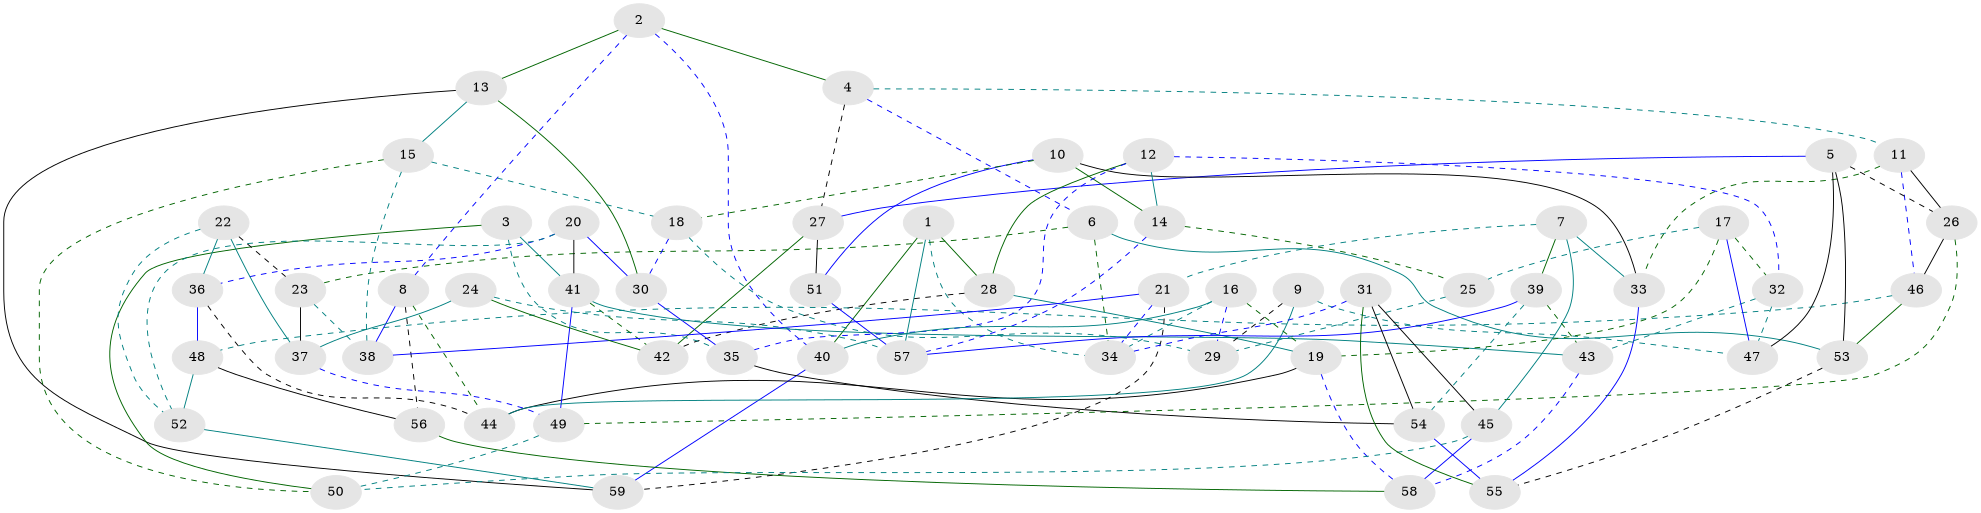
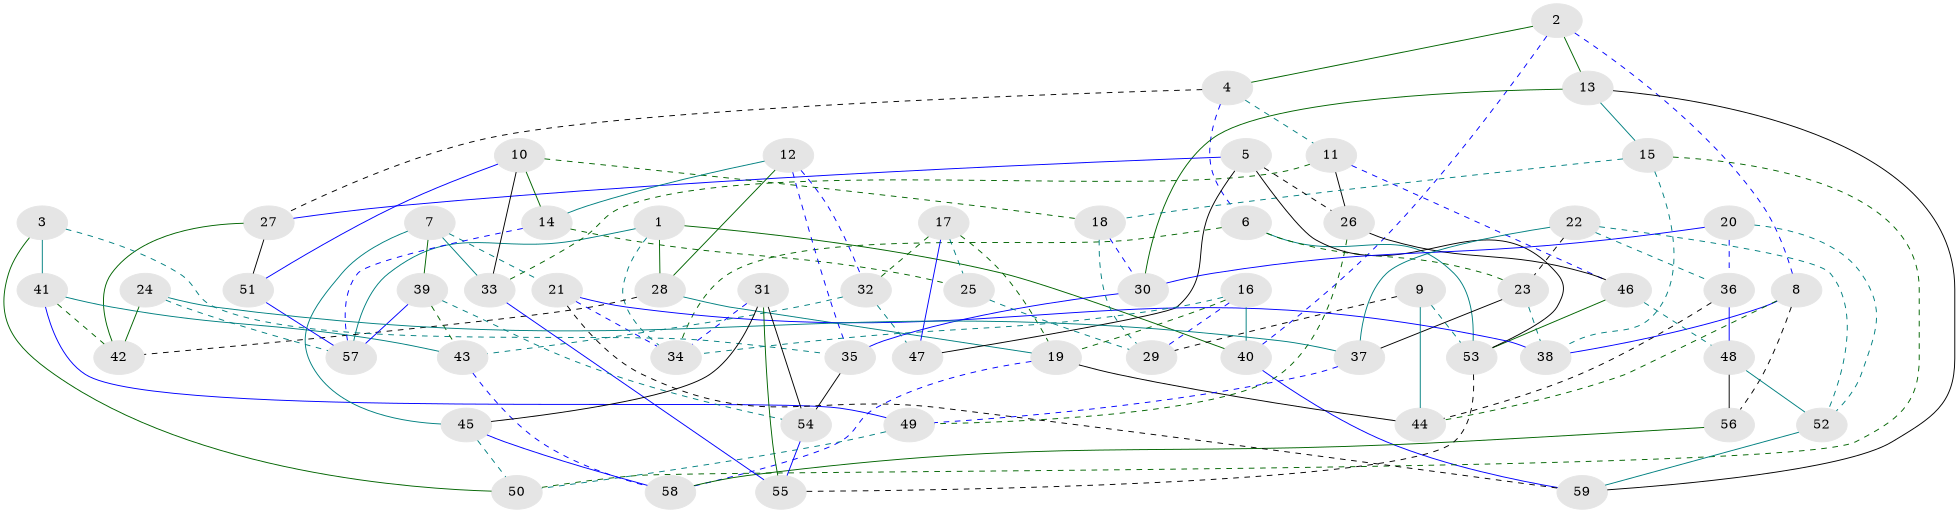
(209, 260) -> (1652, 257)
(574, 260) -> none
(1480, 332) -> (1441, 317)
